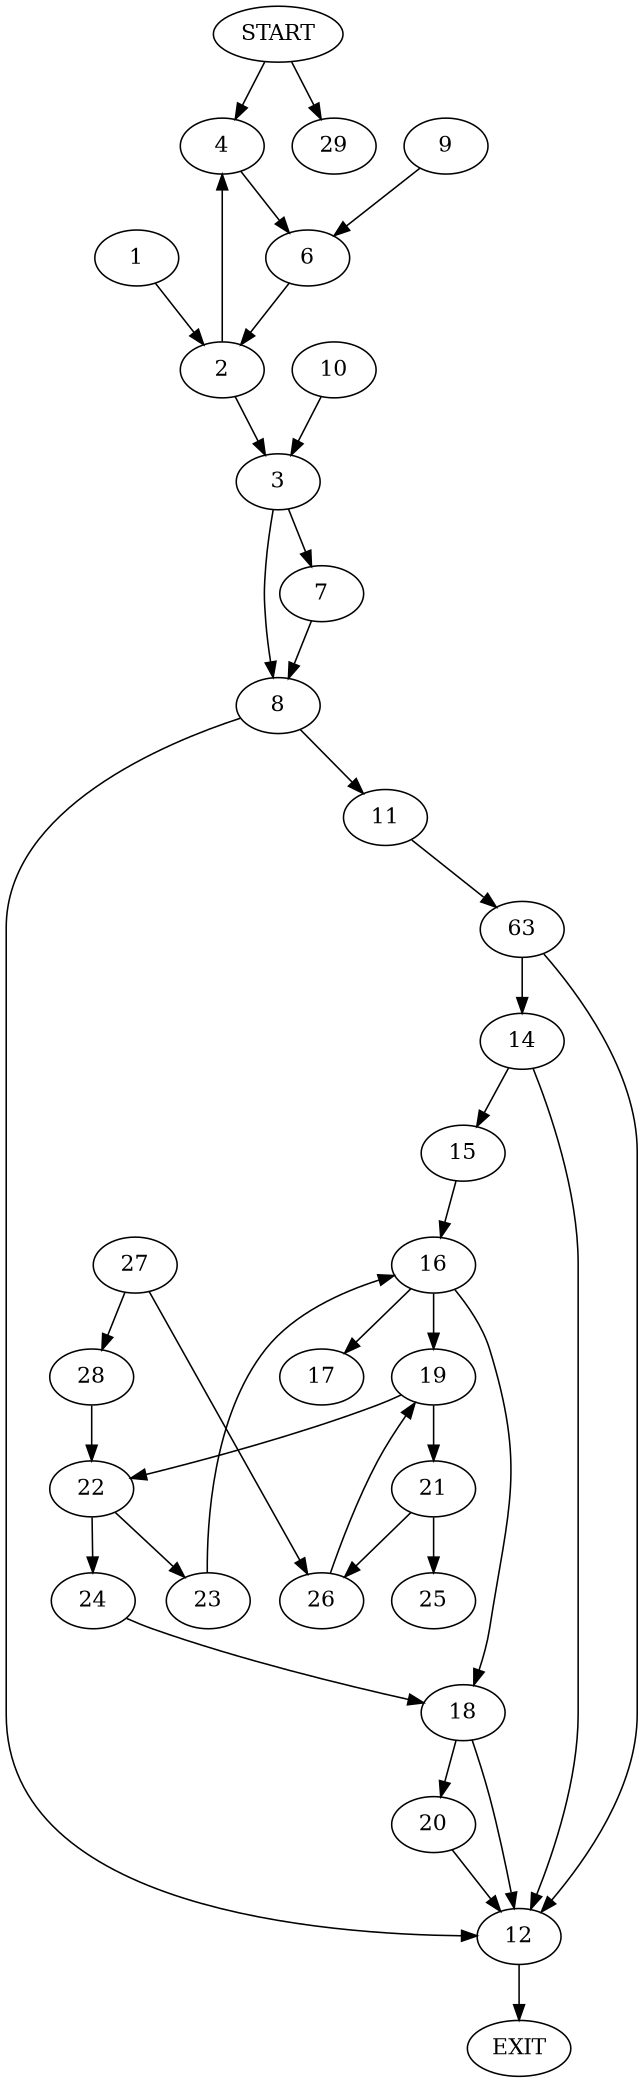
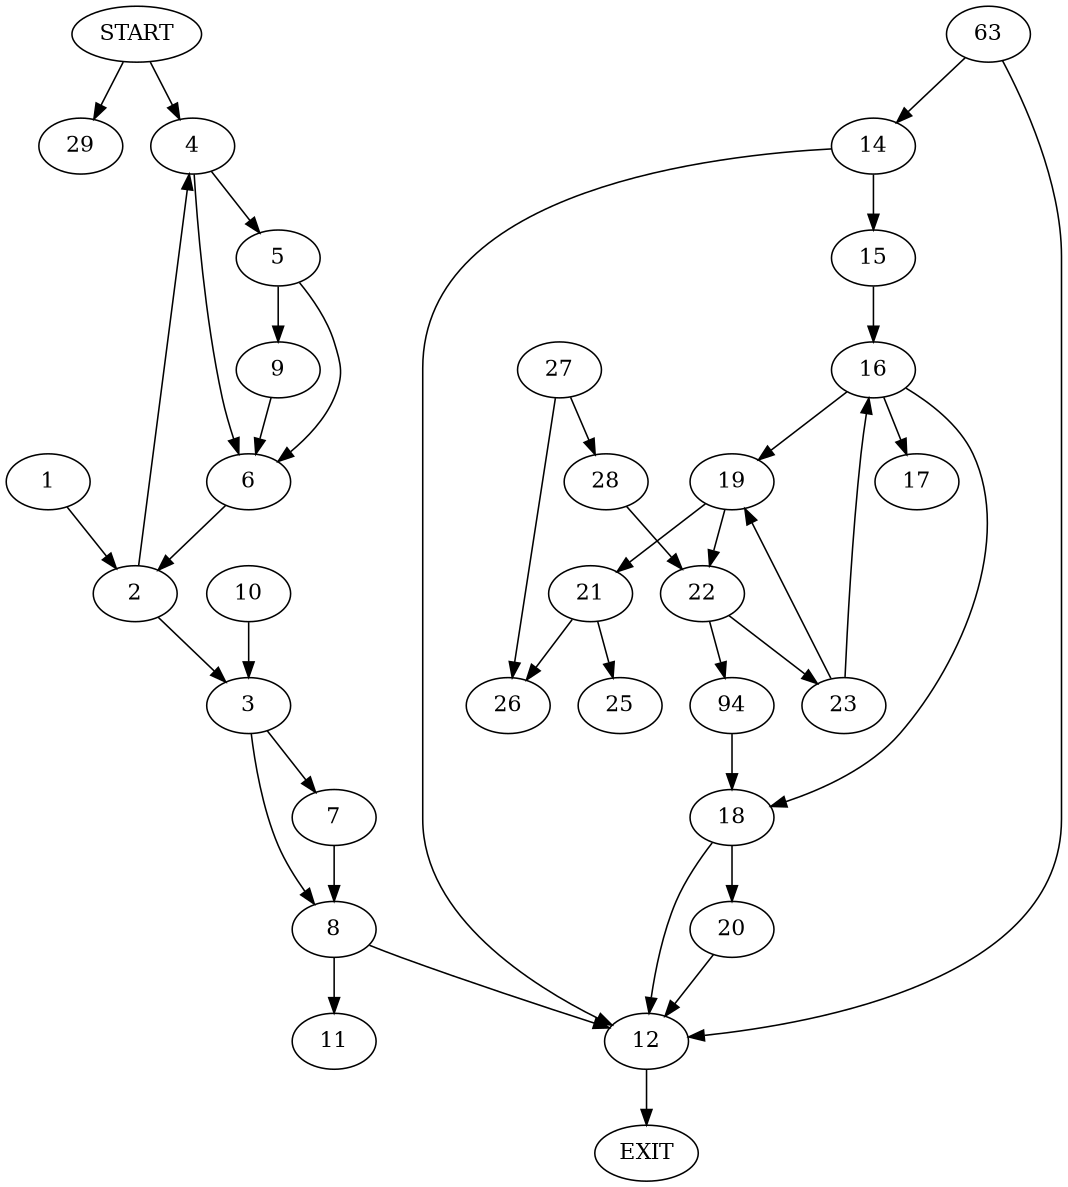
none -> (278, 258)
(448, 869) -> none
(363, 1492) -> (791, 601)
(93, 1601) -> (732, 706)
